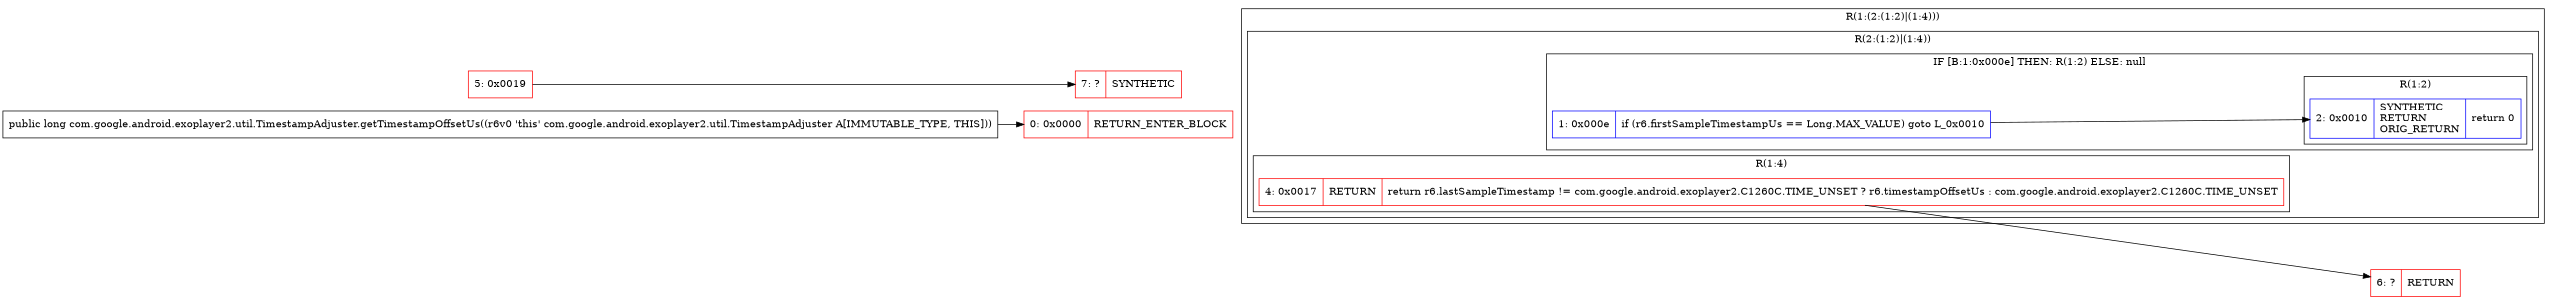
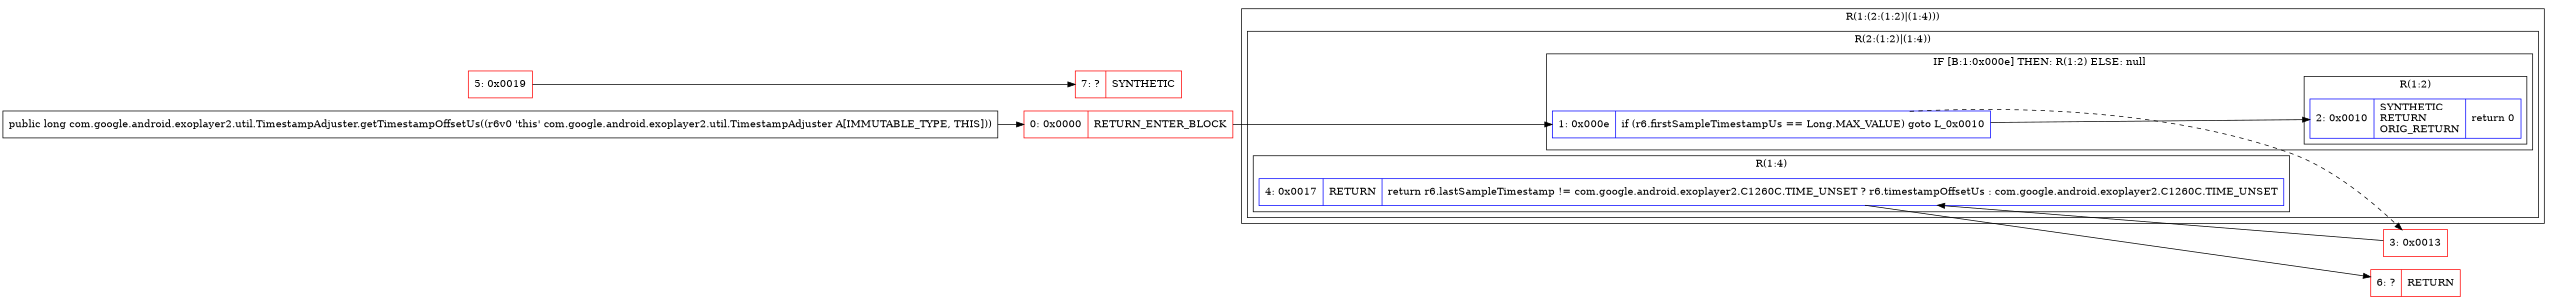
none -> (1389, 124)
(1771, 192) -> (1771, 192)
none -> (2415, 243)
